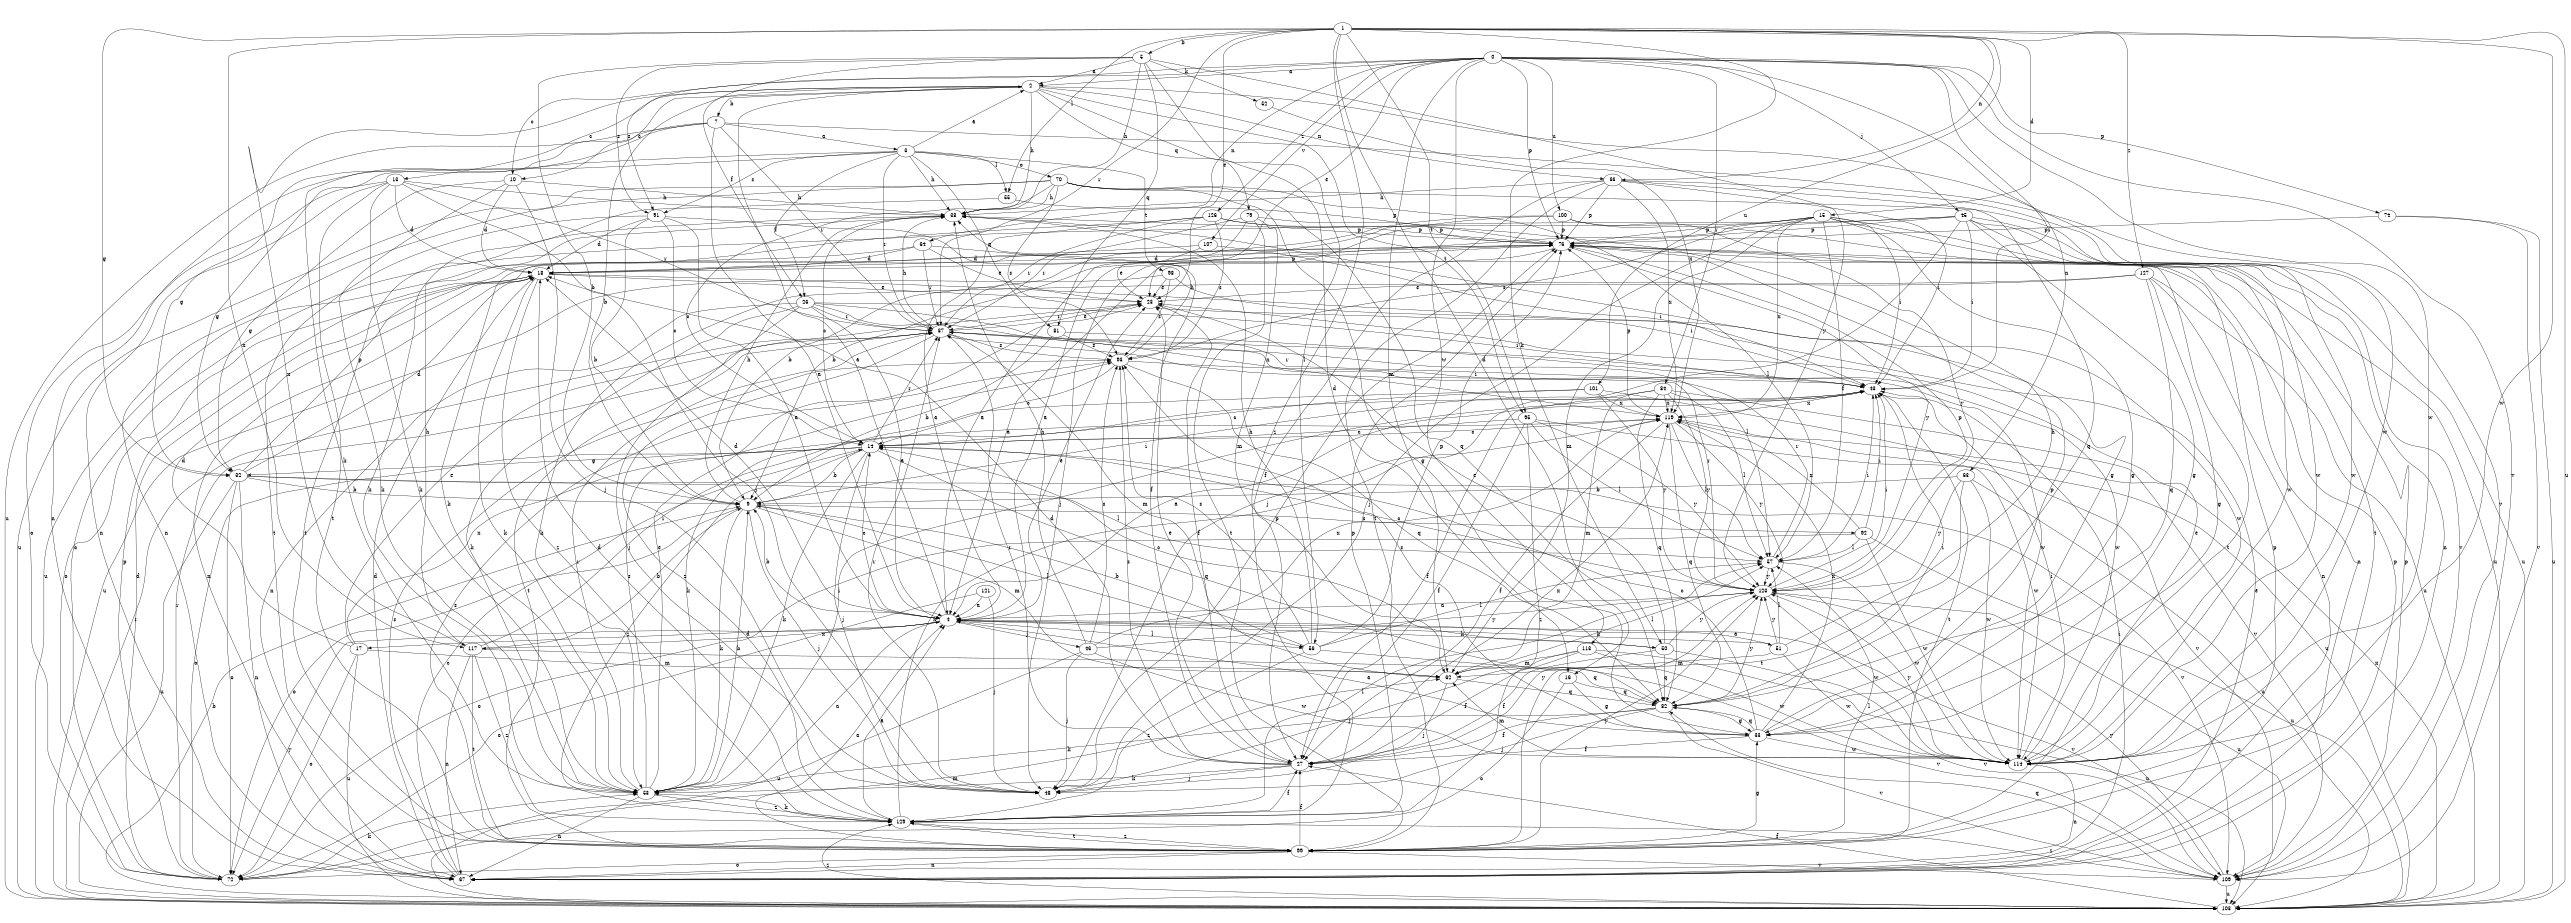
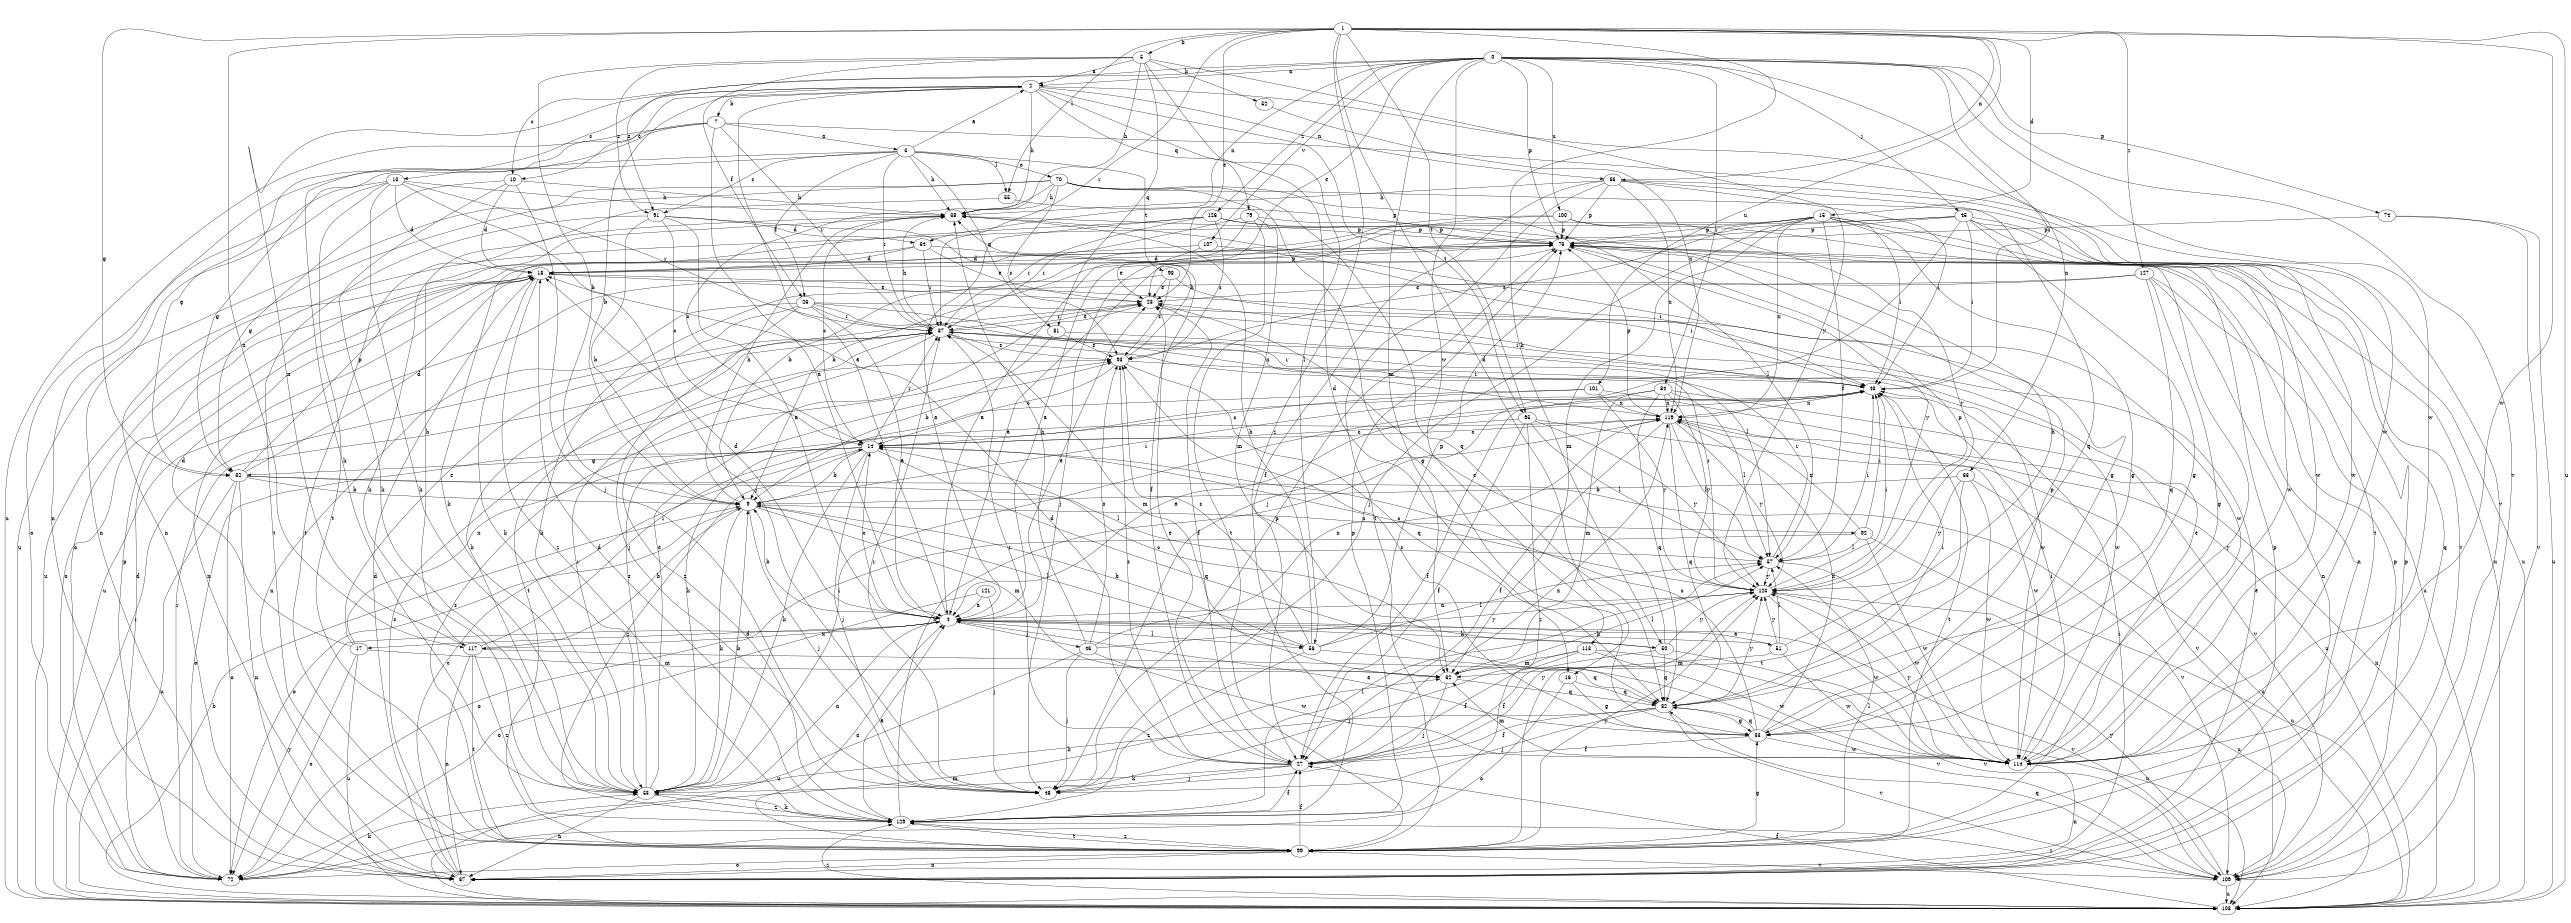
(597, 239) -> (788, 231)
(2228, 548) -> (2228, 548)
(2445, 548) -> (2445, 548)
